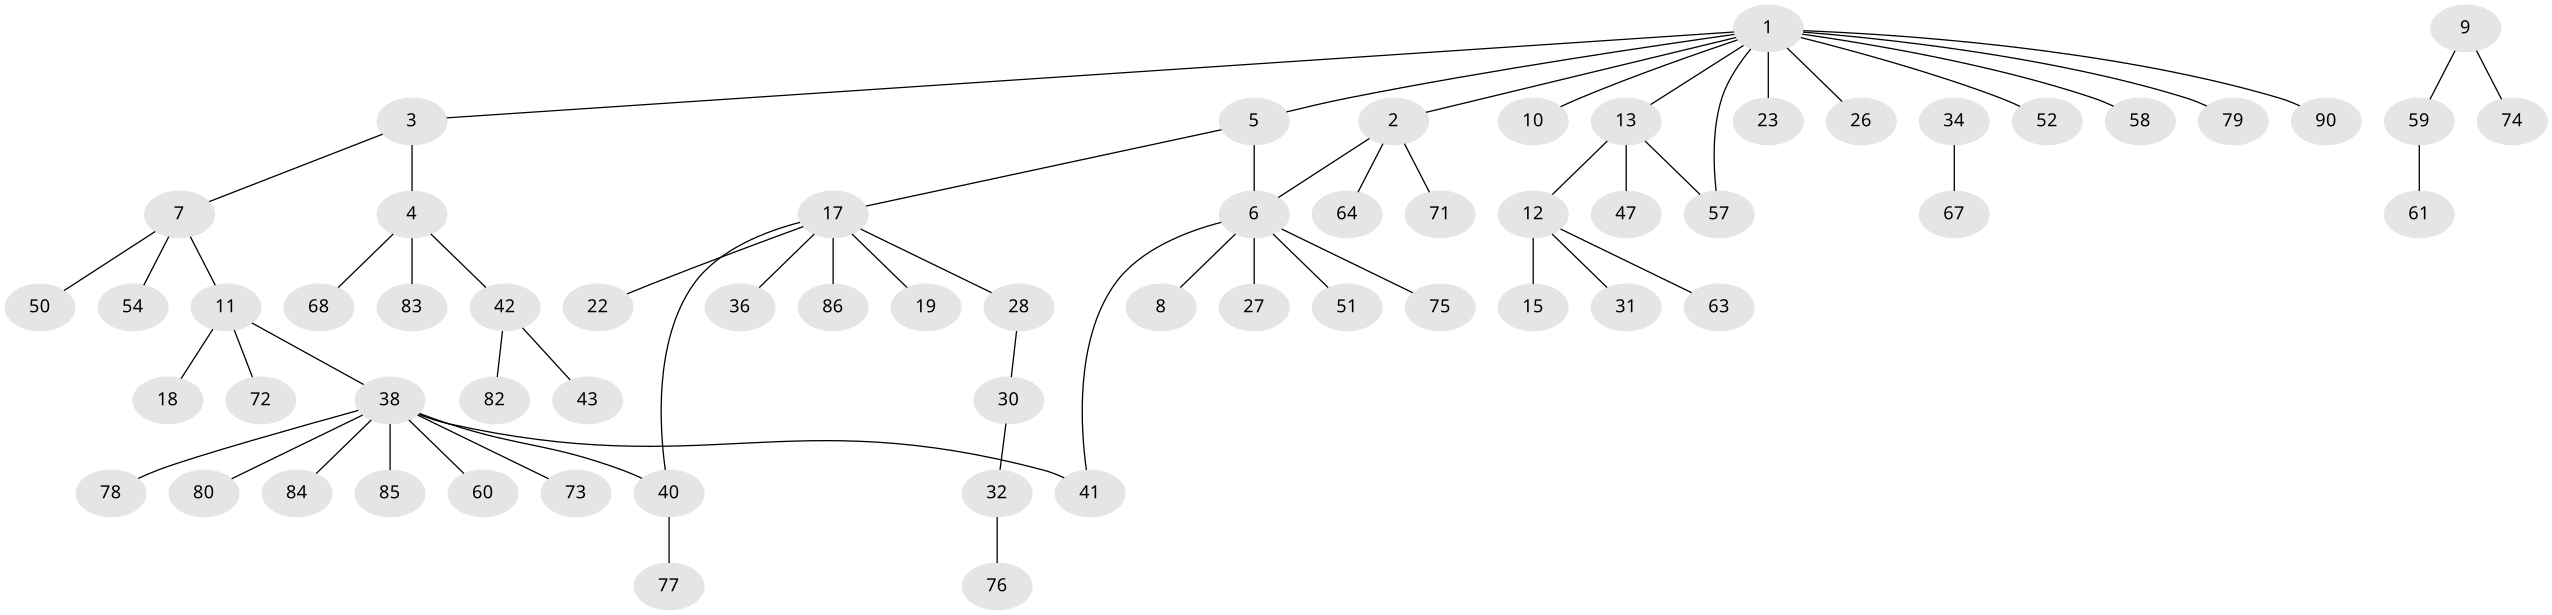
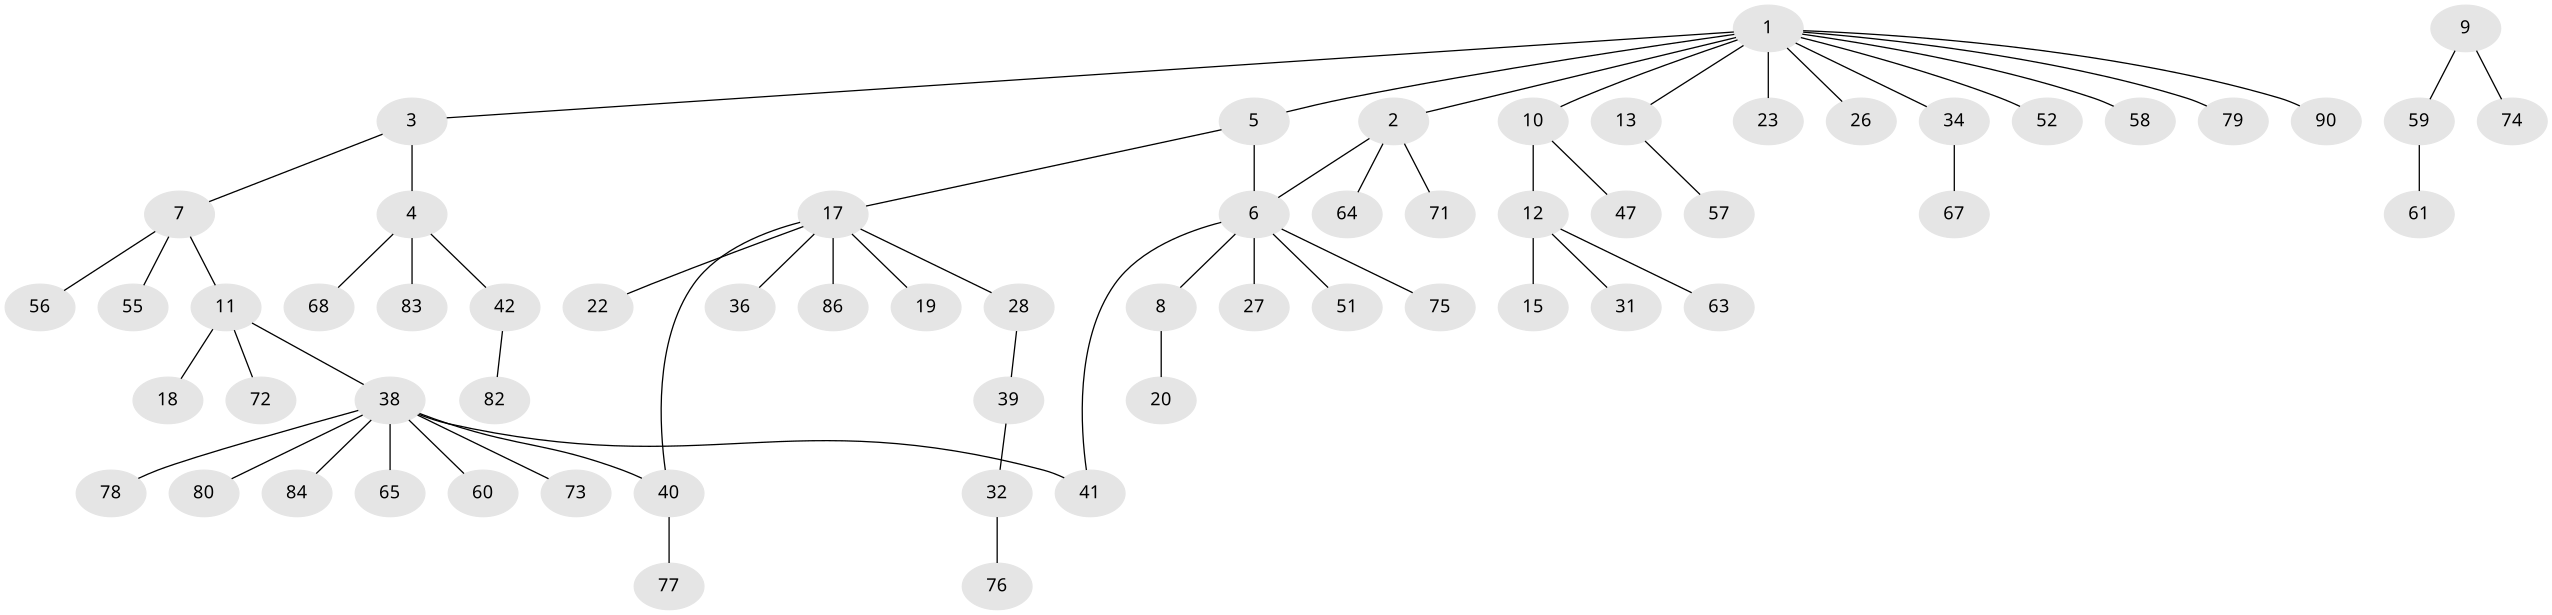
(1718, 116) -> (1861, 75)
(1580, 168) -> (1533, 168)
(1626, 168) -> (1580, 168)
(40, 307) -> (40, 307)
(133, 307) -> (133, 307)
(588, 400) -> none
(1009, 400) -> (1009, 400)
none -> (1161, 400)
(390, 493) -> (390, 493)
